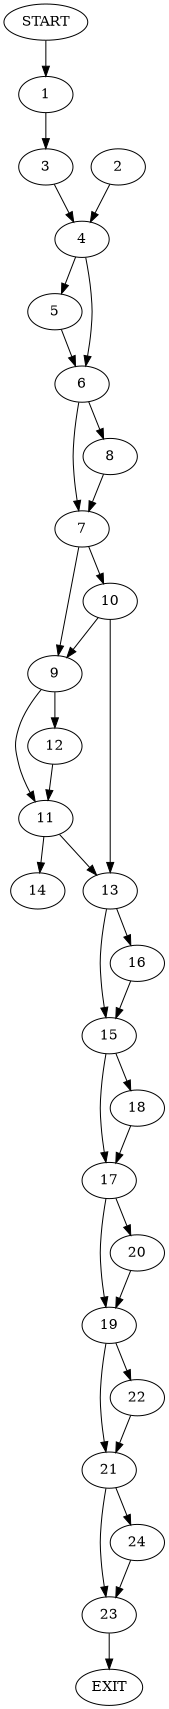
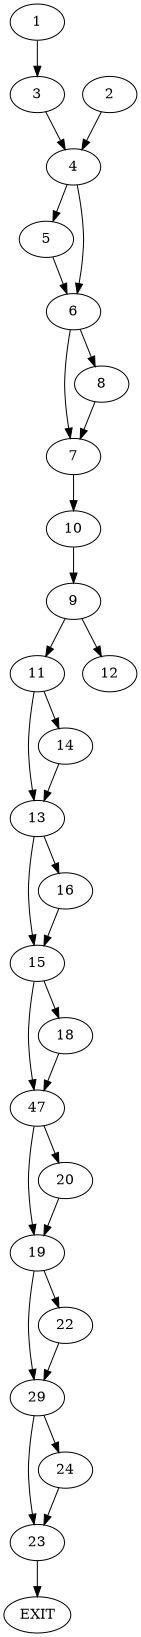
(46, 22) -> none
(69, 596) -> none
(110, 741) -> (53, 778)
(51, 777) -> none
(109, 1181) -> (37, 1108)
(109, 1470) -> (37, 1398)
